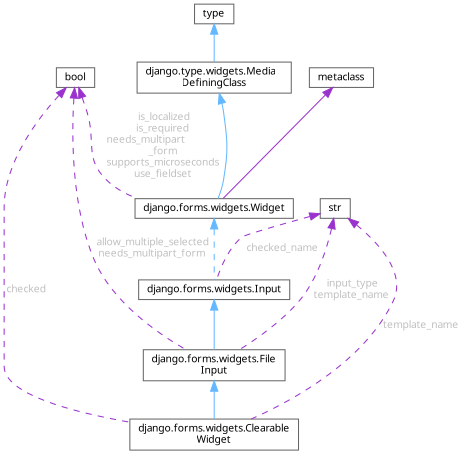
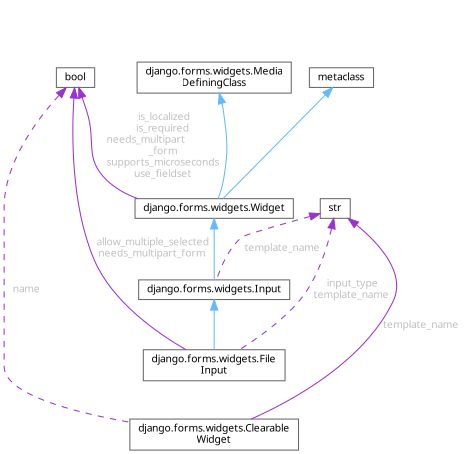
(214, 14) -> none
(214, 78) -> (214, 78)
(274, 147) -> (274, 147)
(93, 158) -> (93, 158)
(88, 244) -> (88, 244)
(281, 248) -> (281, 248)
(214, 254) -> (214, 254)
(25, 290) -> (25, 290)
(366, 341) -> (366, 341)
(214, 405) -> none
